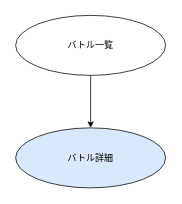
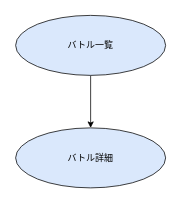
(90, 45) -> (90, 45)
